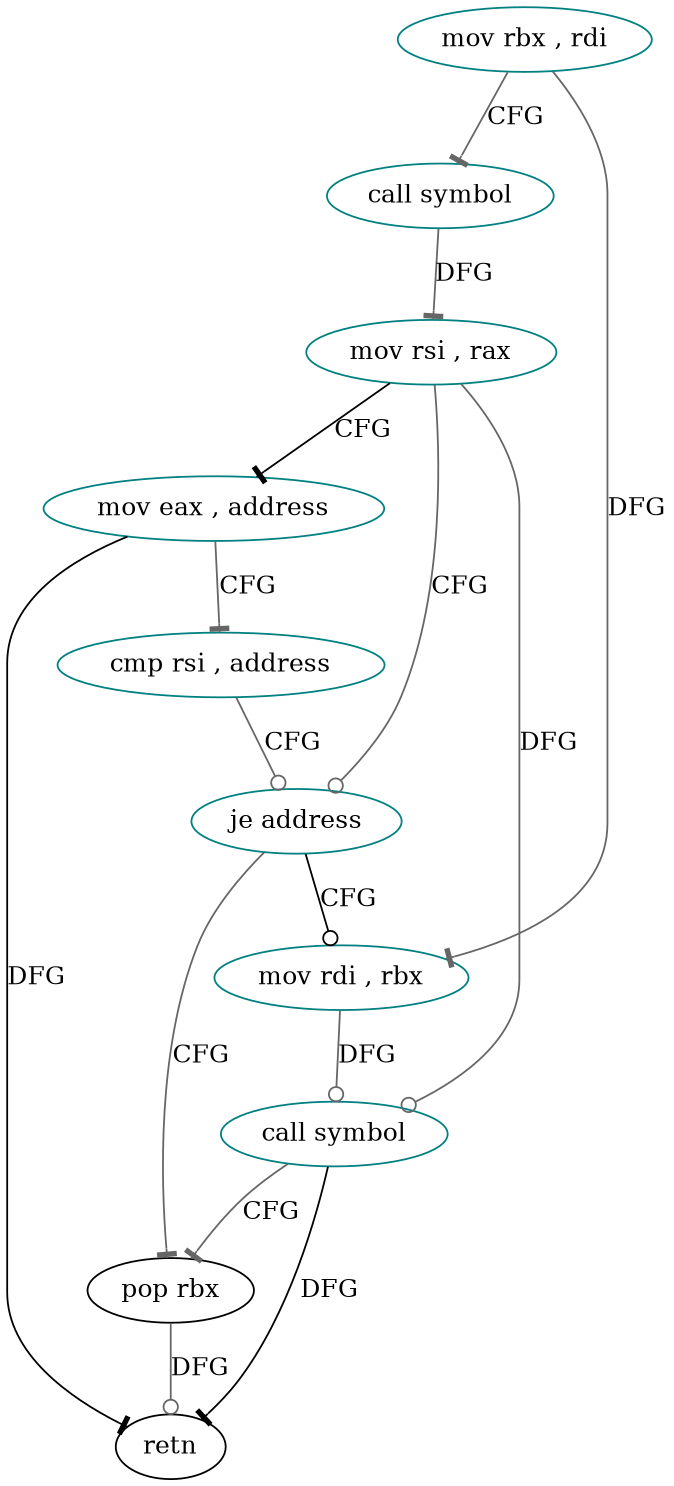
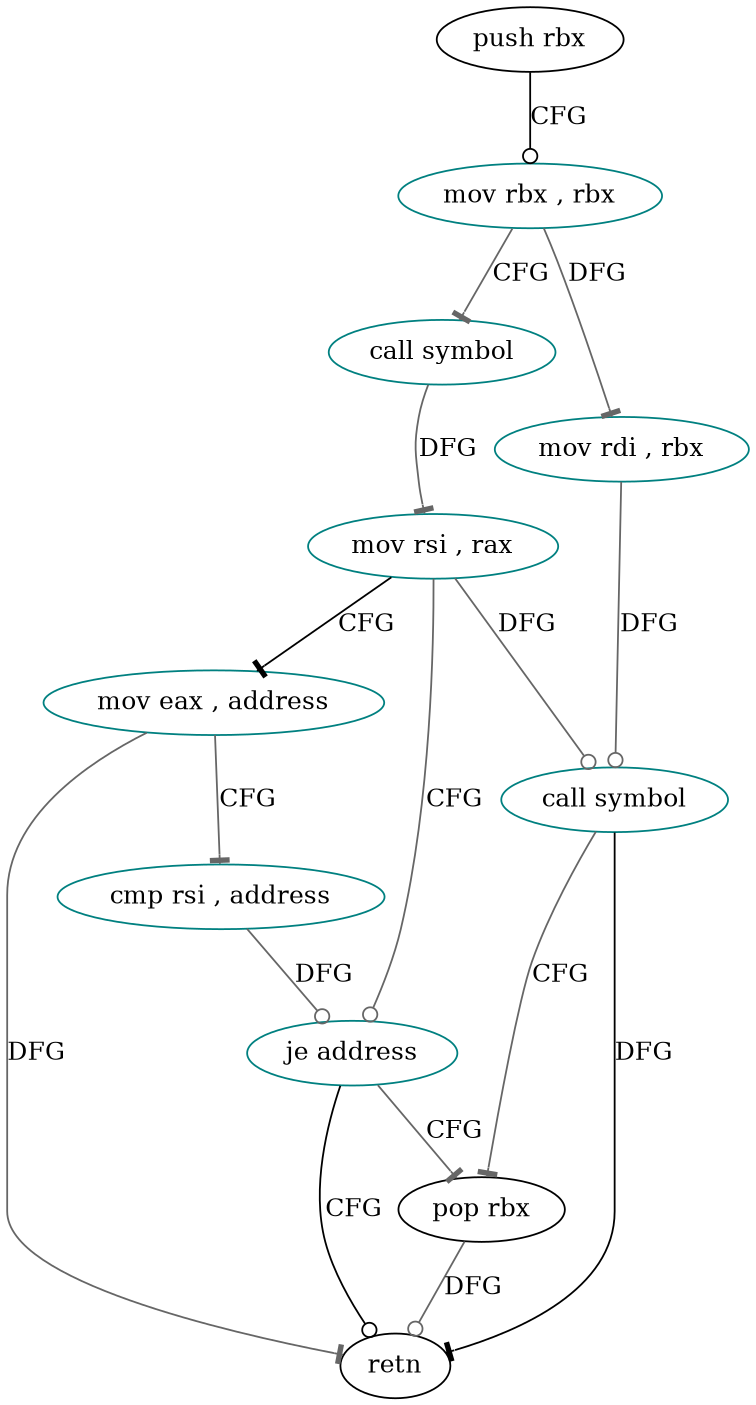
(525, 40) -> (530, 196)
none -> (530, 40)
(293, 743) -> (324, 975)
(317, 893) -> (320, 1209)
(7, 975) -> (7, 1125)
